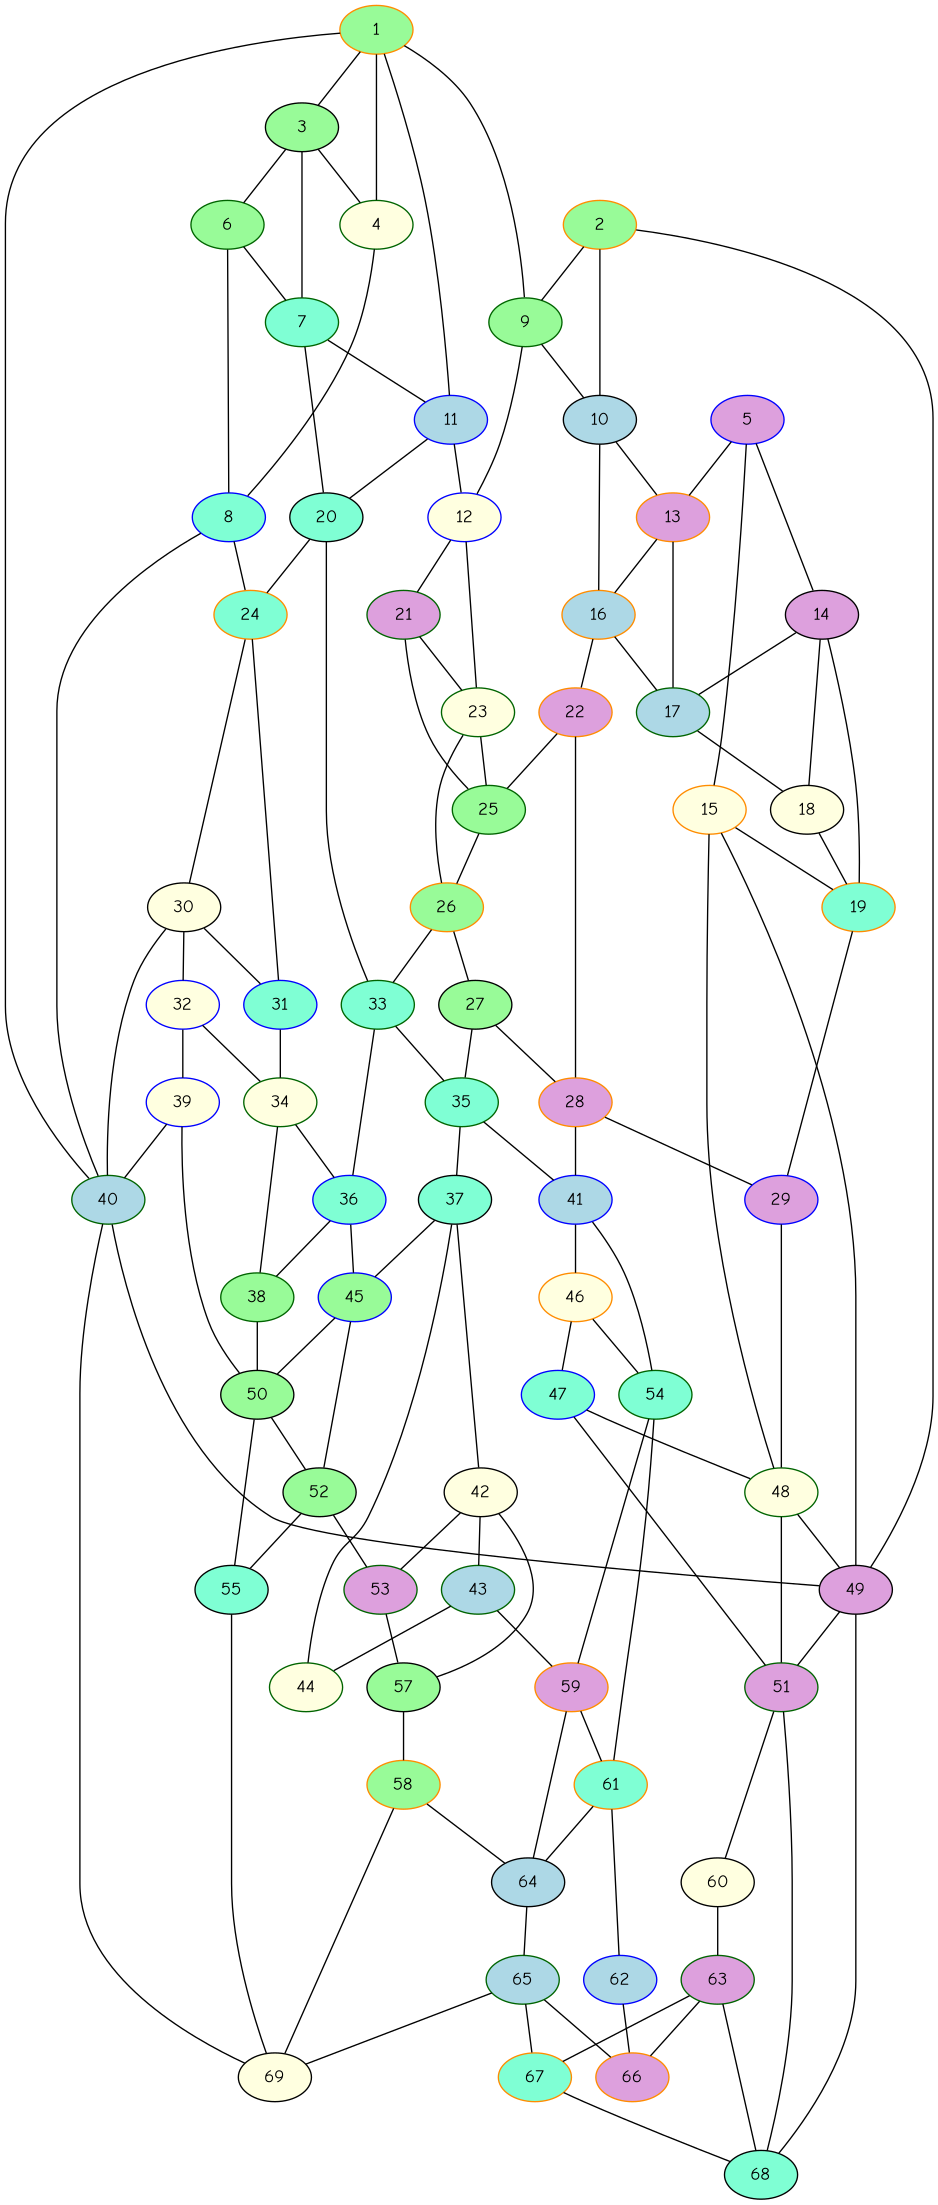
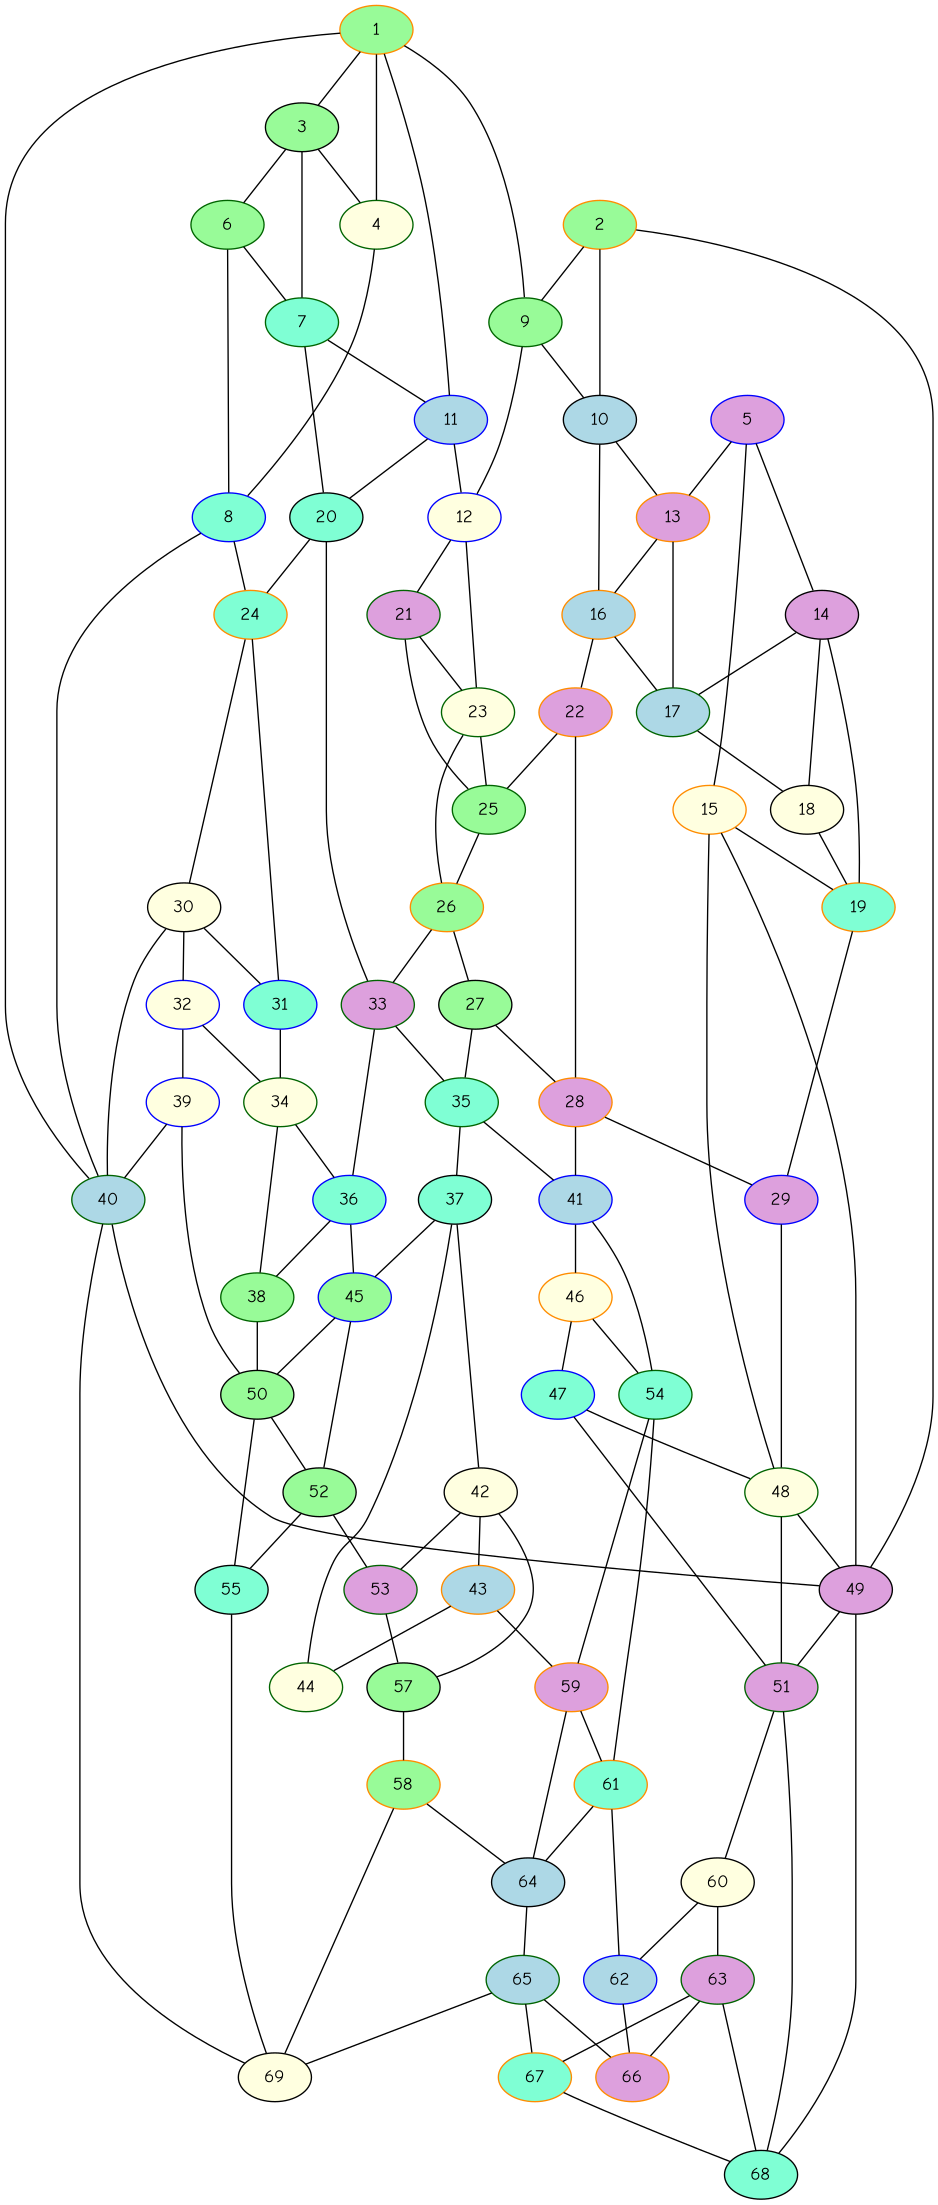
(378, 1005) -> (378, 1005)
(478, 1590) -> (478, 1590)
none -> (669, 1931)
